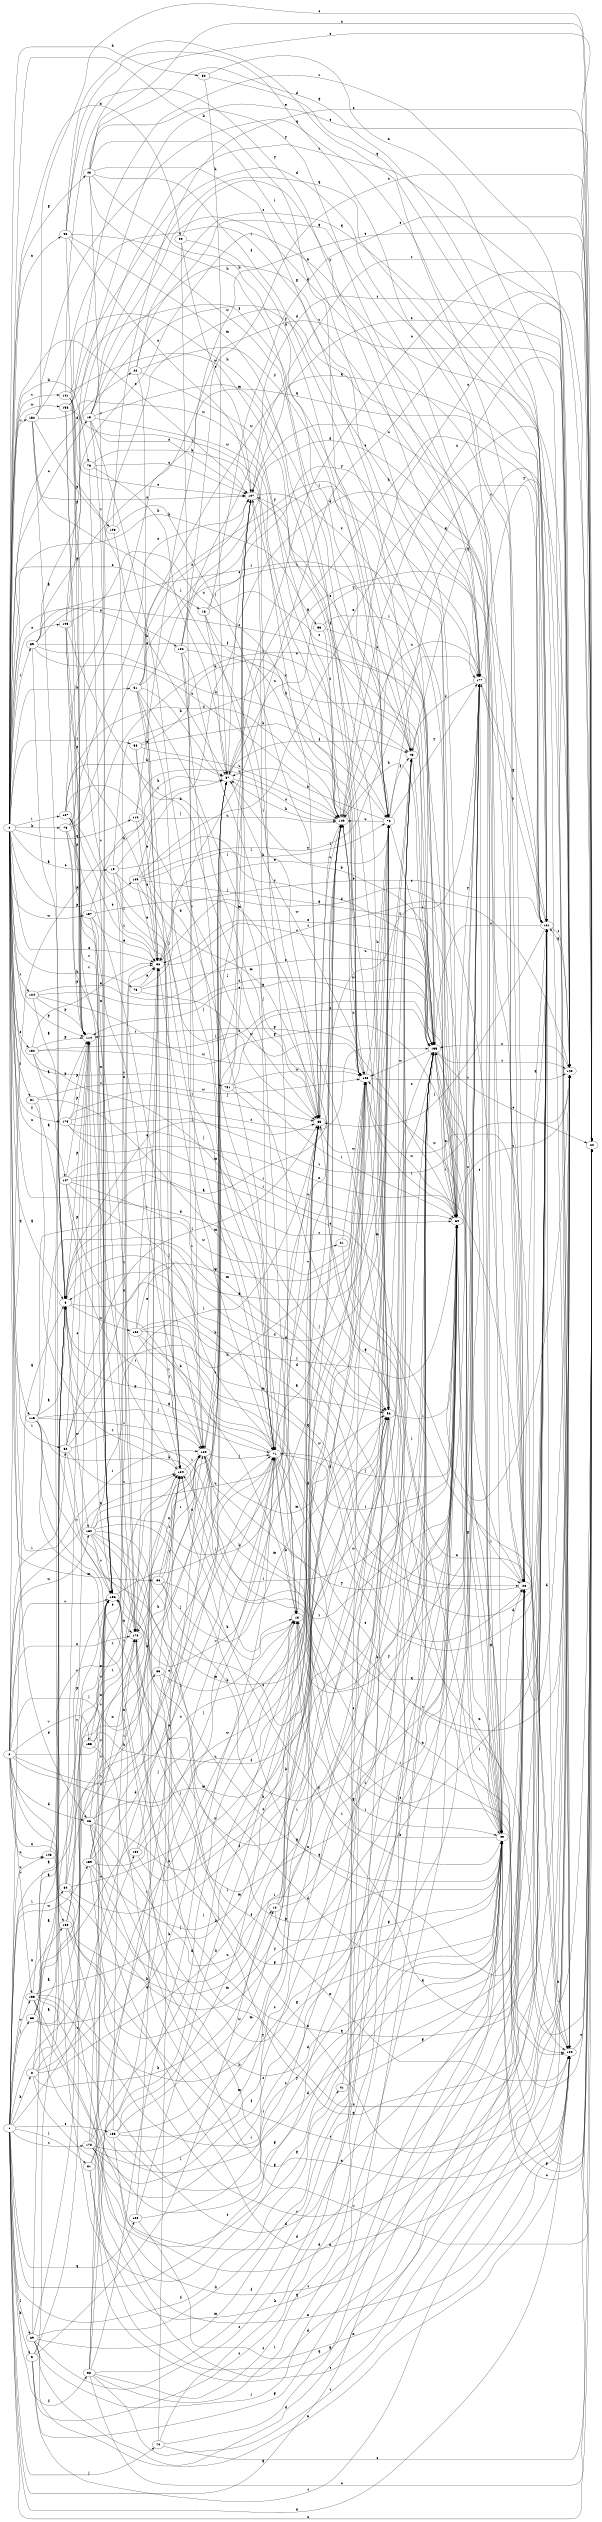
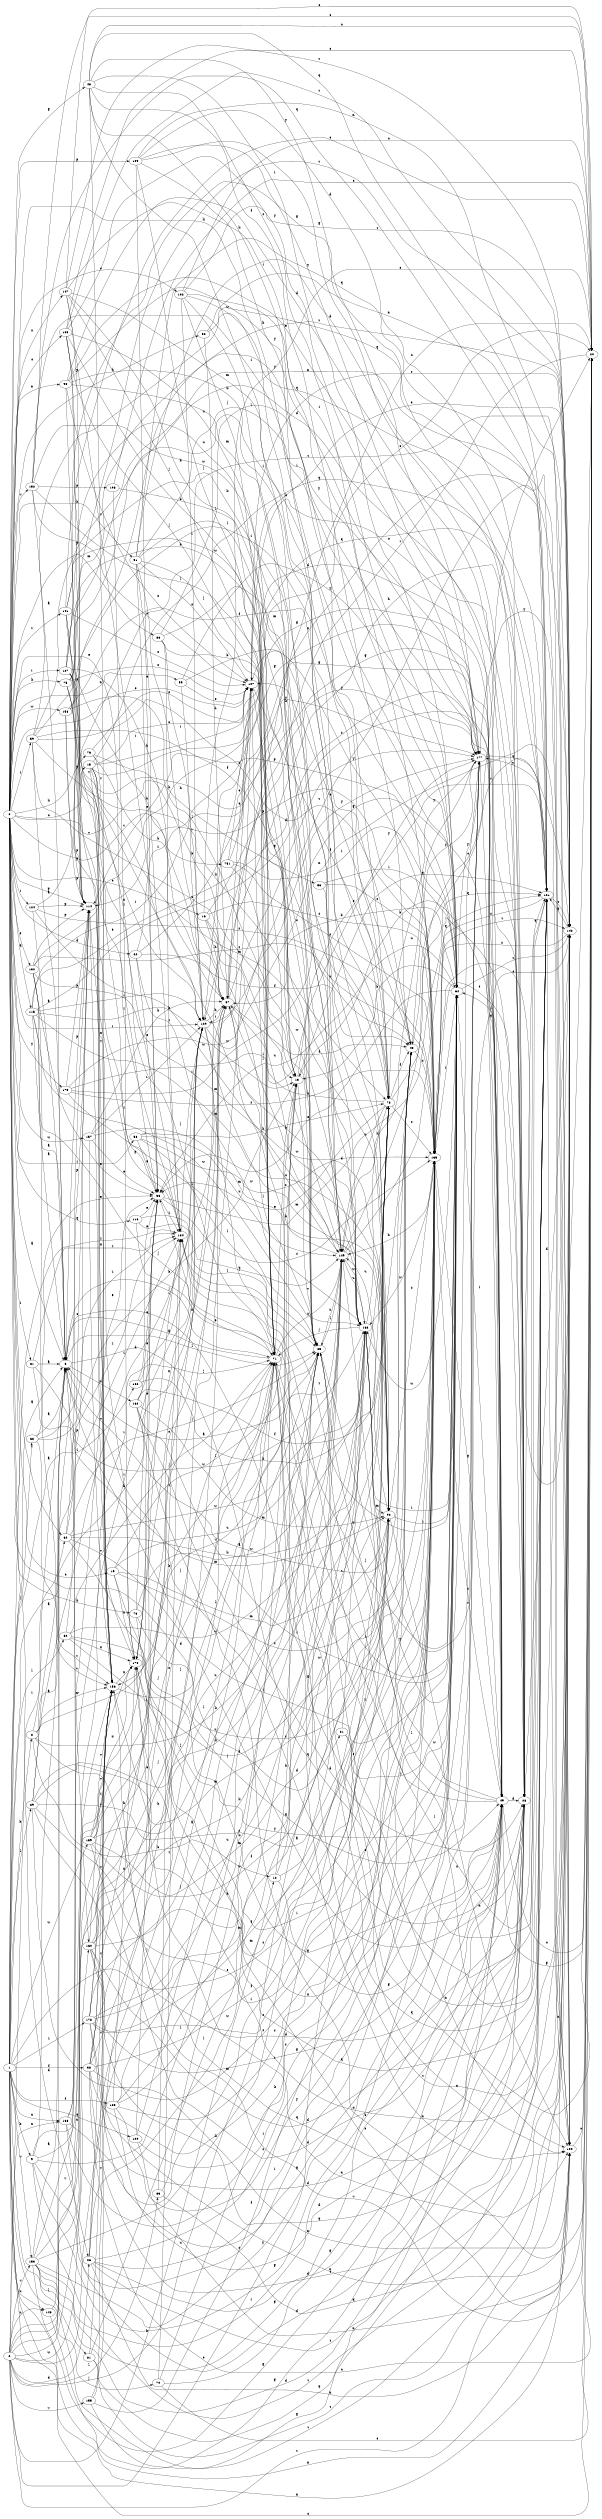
(297, 317) -> (297, 216)
none -> (310, 335)
(439, 1611) -> (454, 1440)
none -> (152, 1746)
(204, 1787) -> (204, 2358)
(342, 2088) -> none
